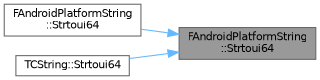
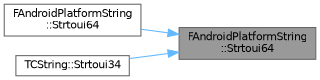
(73, 66) -> (73, 66)
